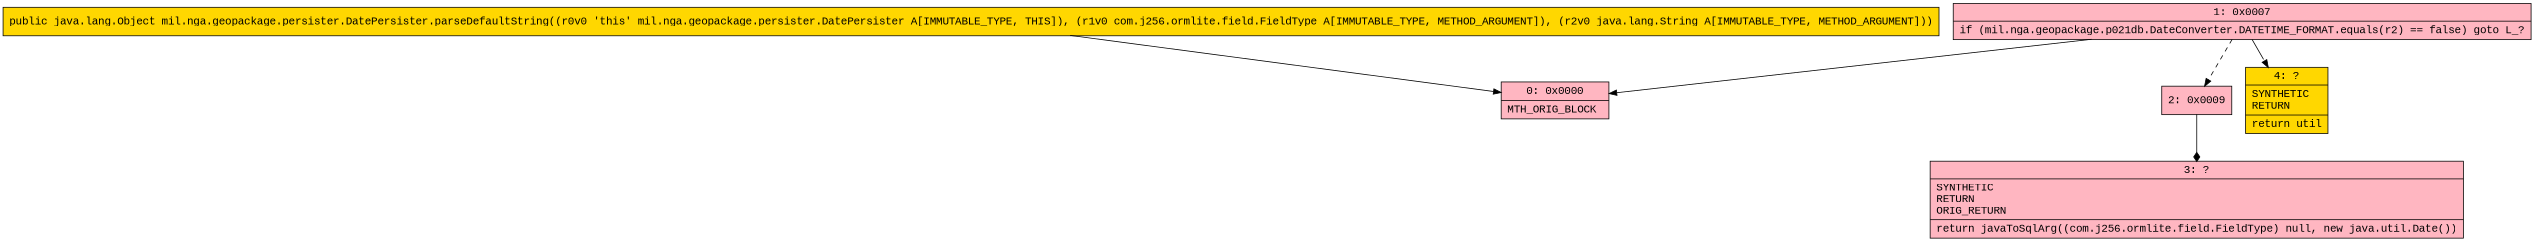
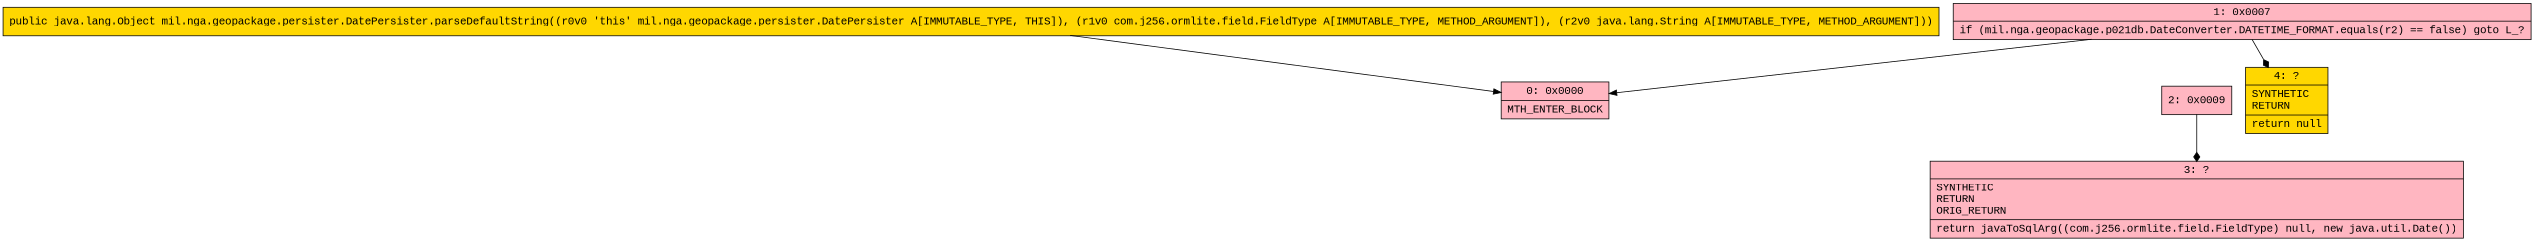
(2258, 49) -> (2258, 49)
(2220, 59) -> none
(1552, 109) -> (1555, 109)
(2287, 124) -> (2287, 124)
